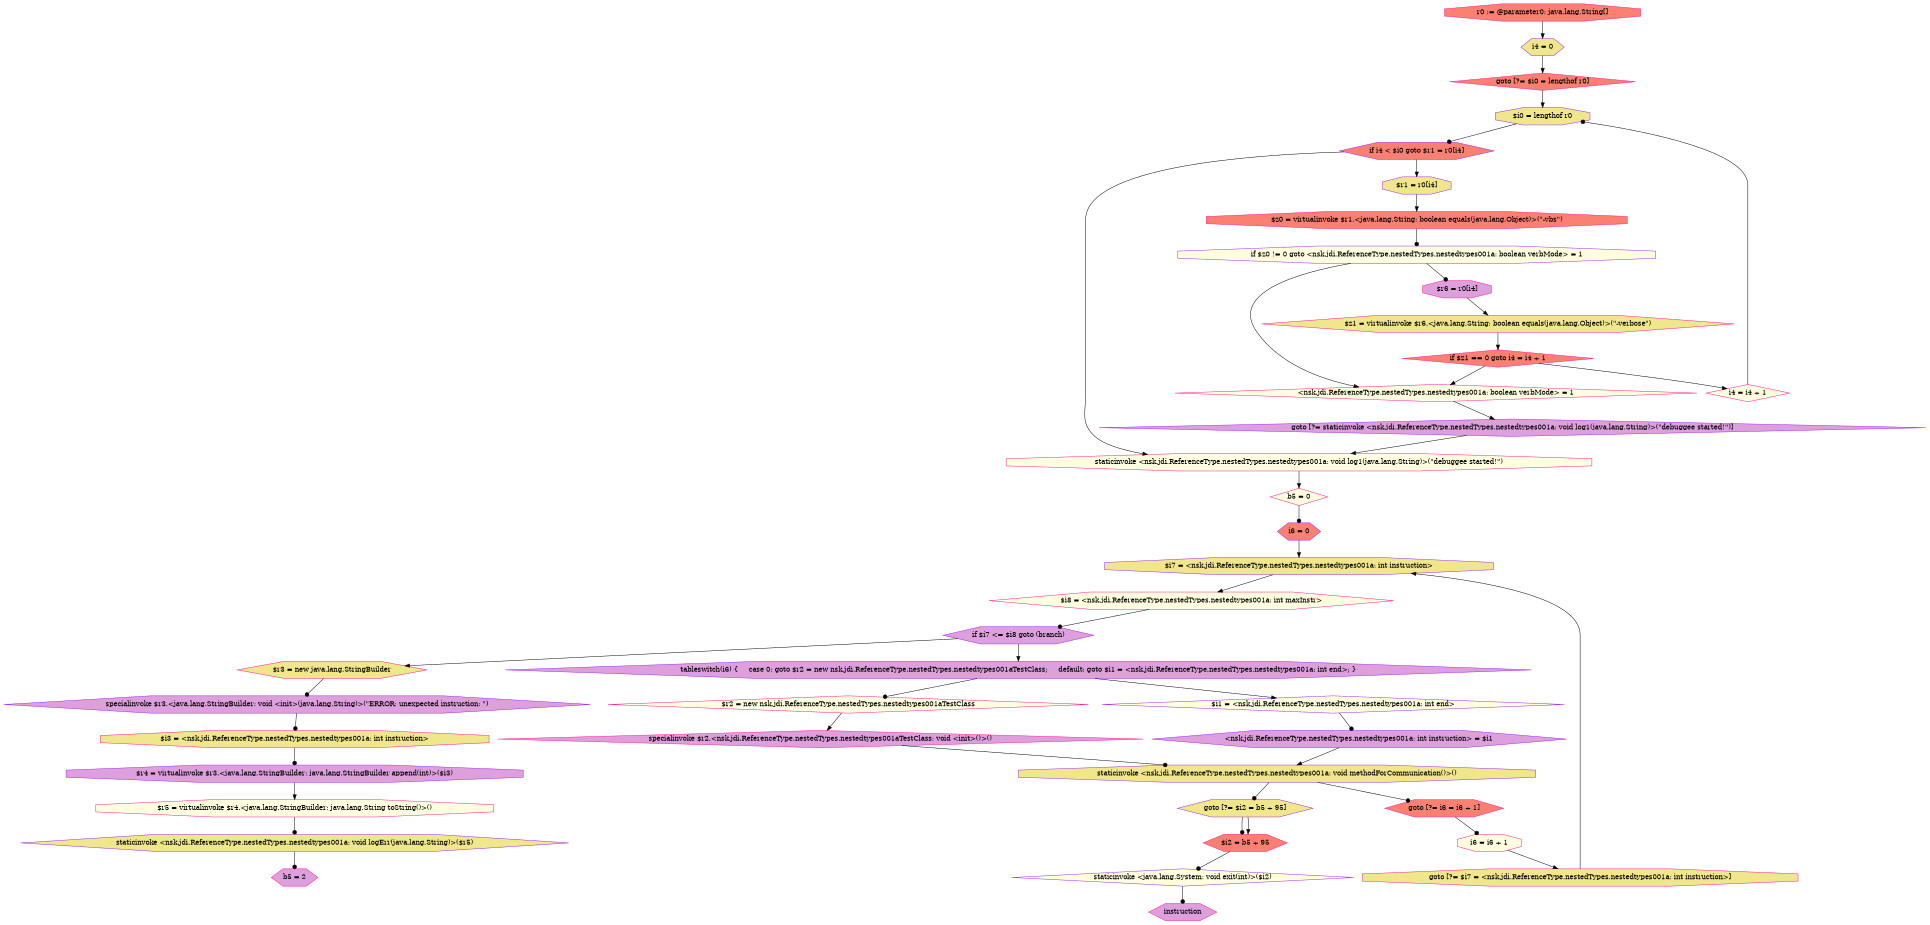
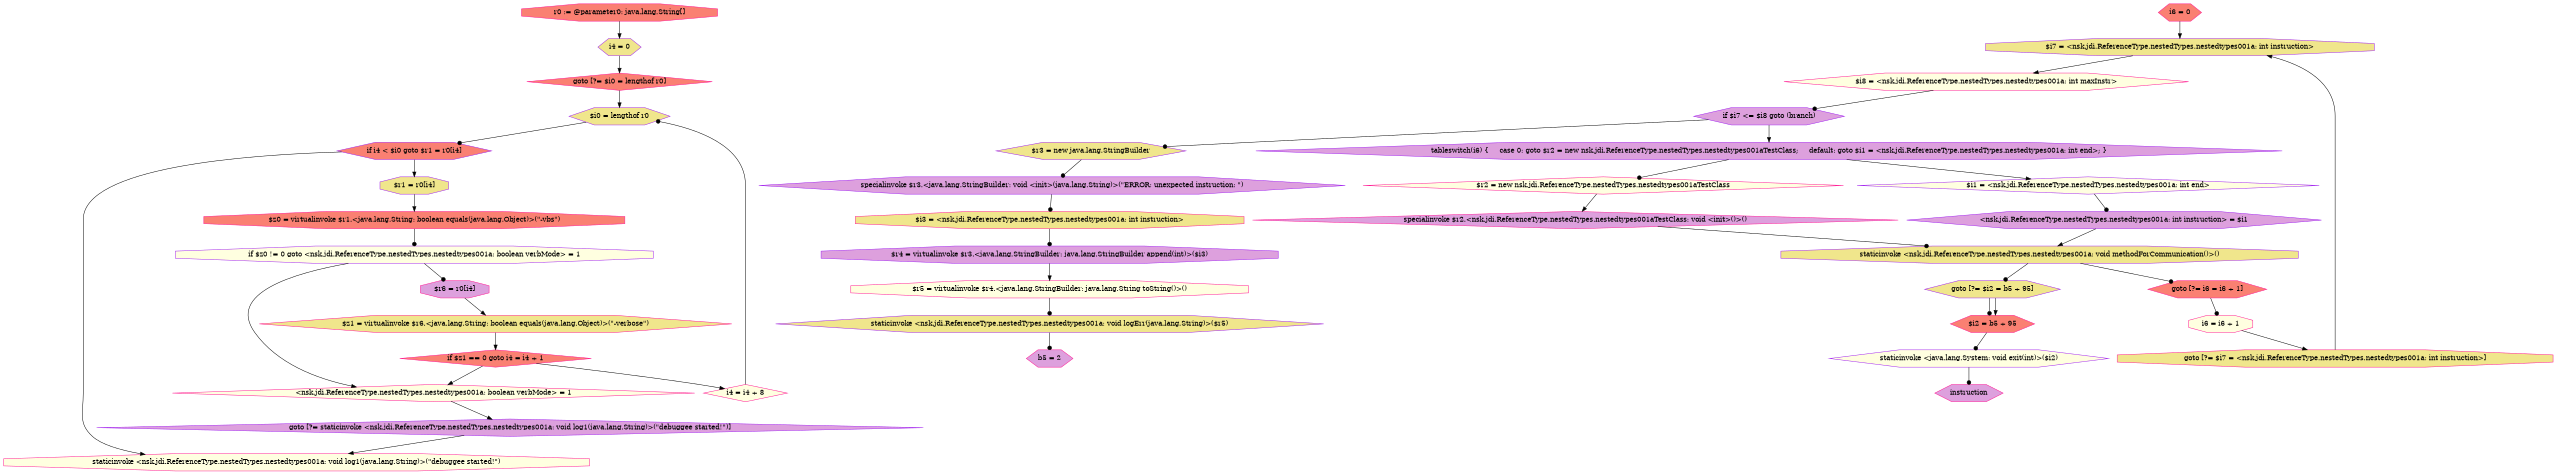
(1543, 116) -> (620, 116)
(1748, 393) -> (745, 393)
(1299, 497) -> none
(1299, 531) -> (2180, 12)
(684, 652) -> (1438, 133)
(332, 670) -> (1091, 151)
(1183, 877) -> (1969, 358)
